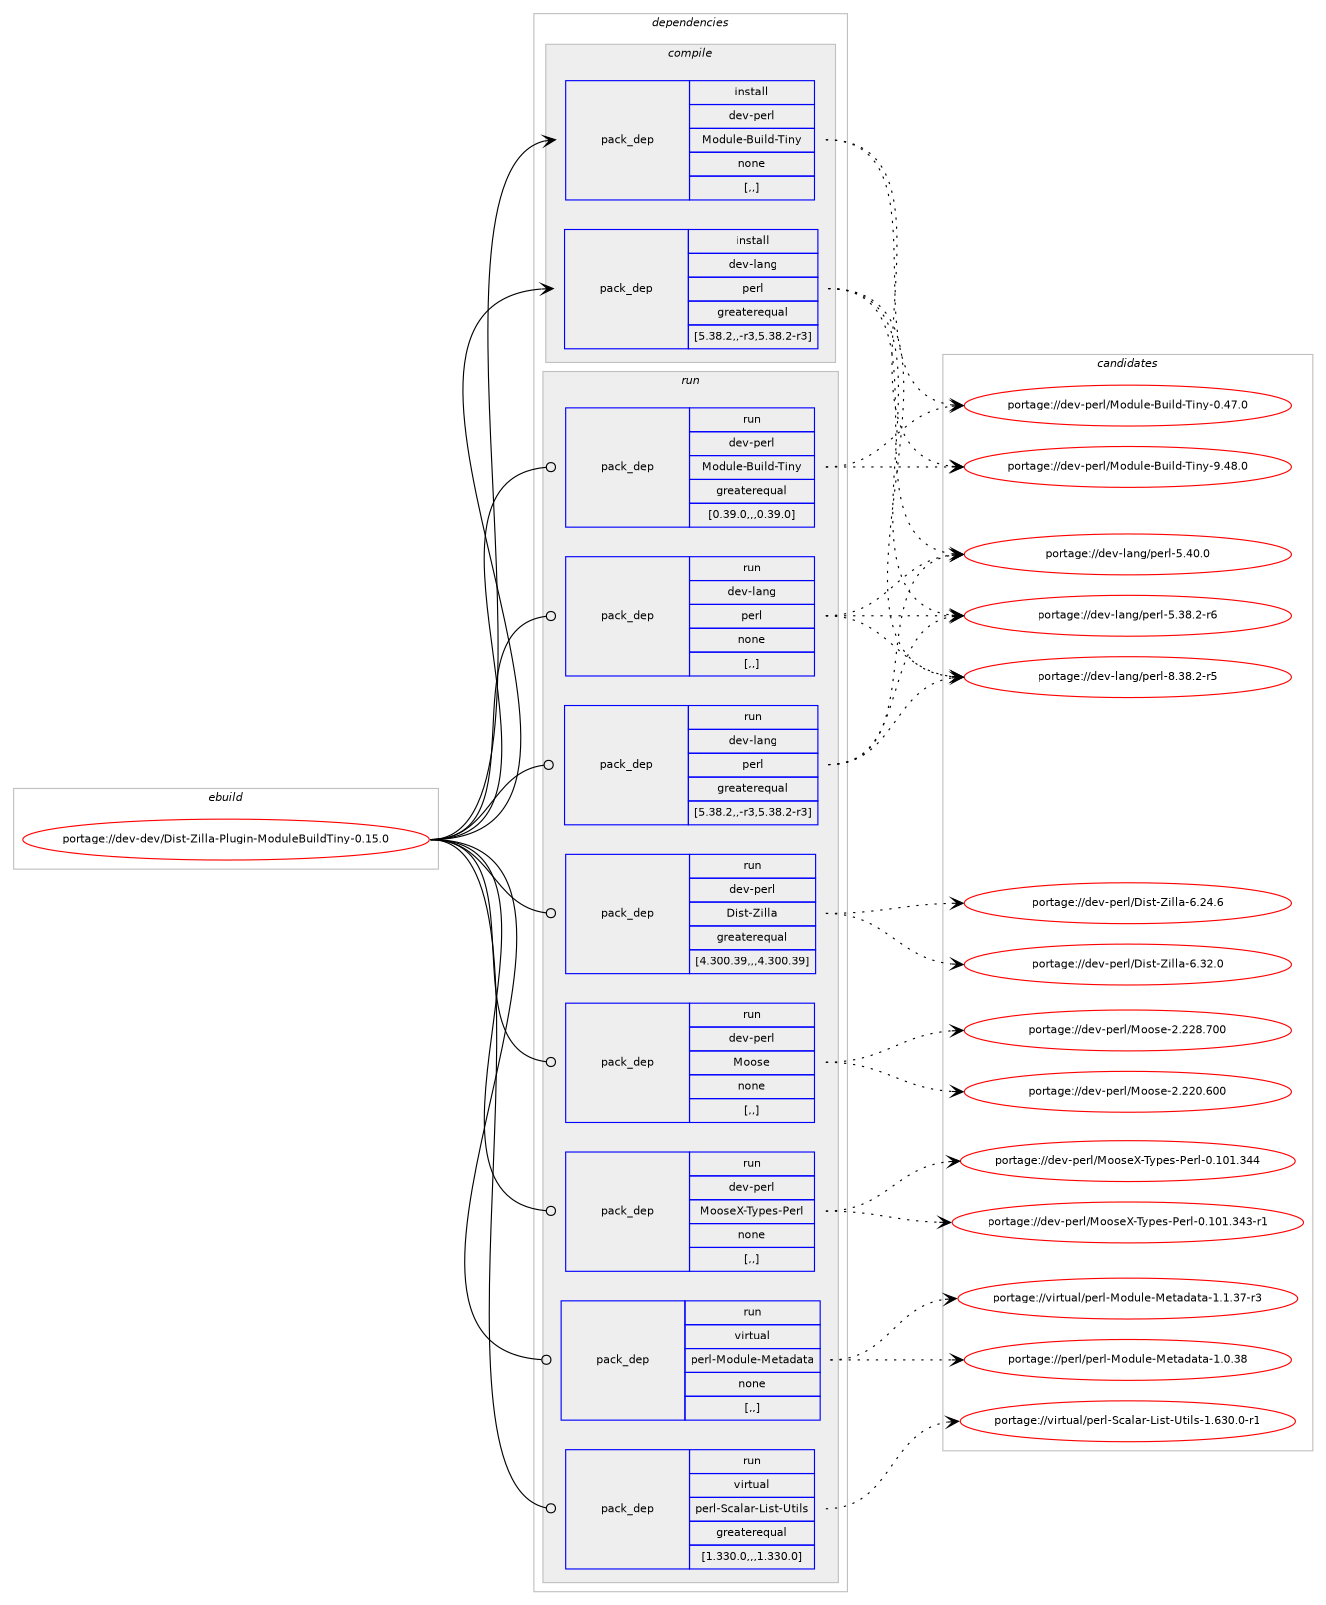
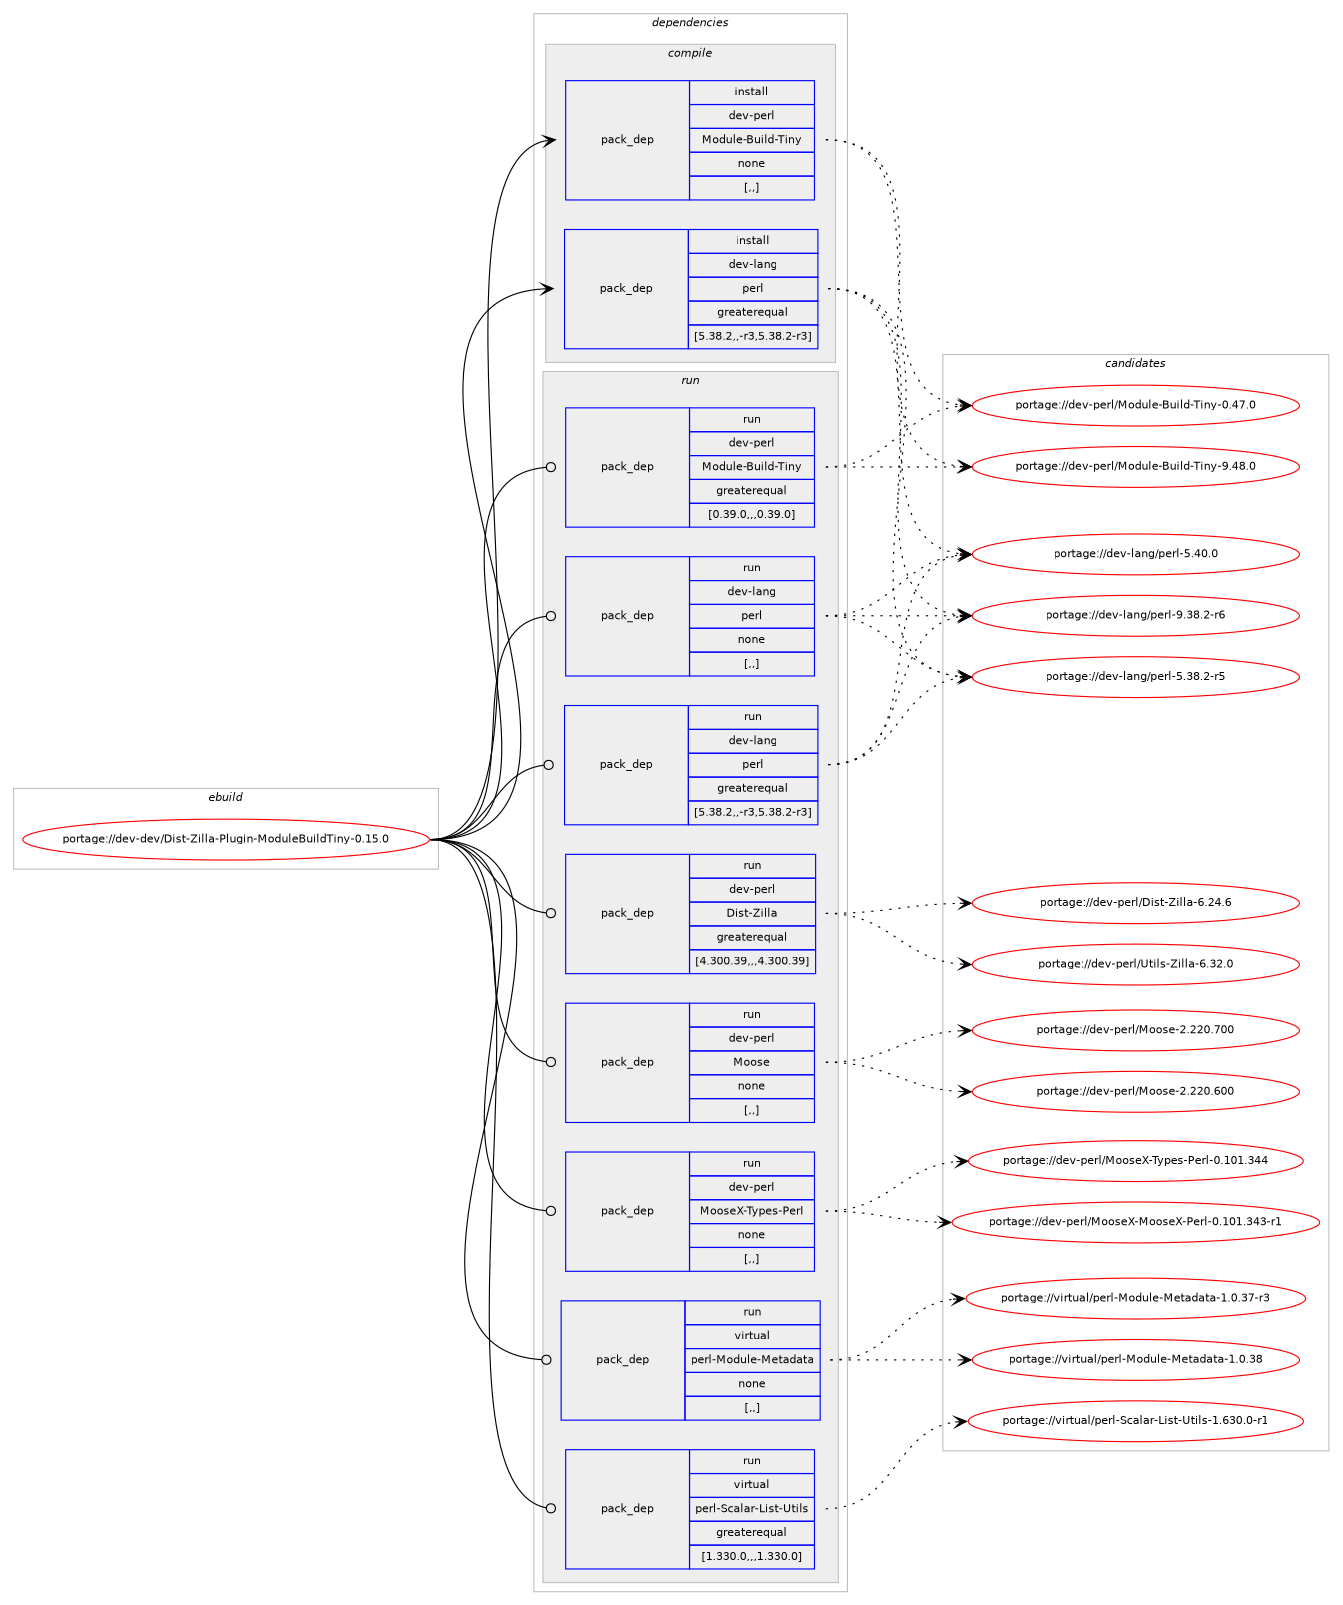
(1128, 616) -> (1136, 616)
(1128, 677) -> (1136, 677)
(1128, 965) -> (1136, 965)
(1128, 1030) -> (1136, 1030)
(1128, 1222) -> (1136, 1222)
(1128, 1299) -> (1136, 1299)
(1128, 1360) -> (1136, 1360)
